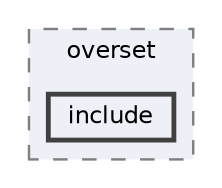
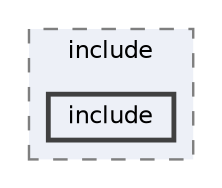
(111, 52) -> (111, 52)
